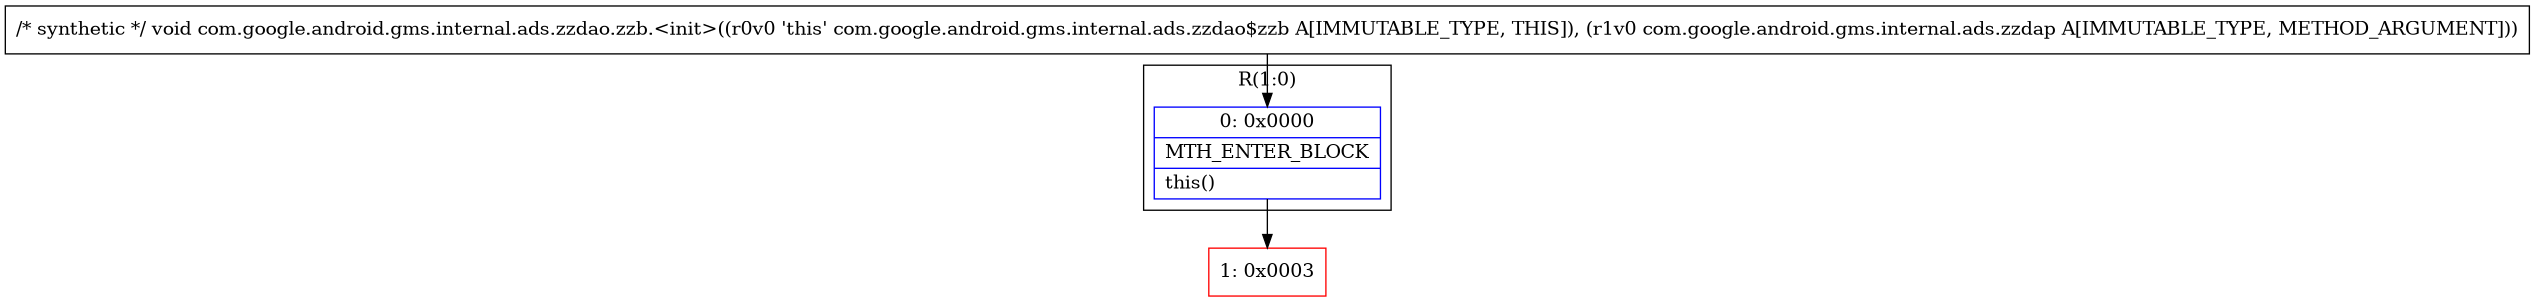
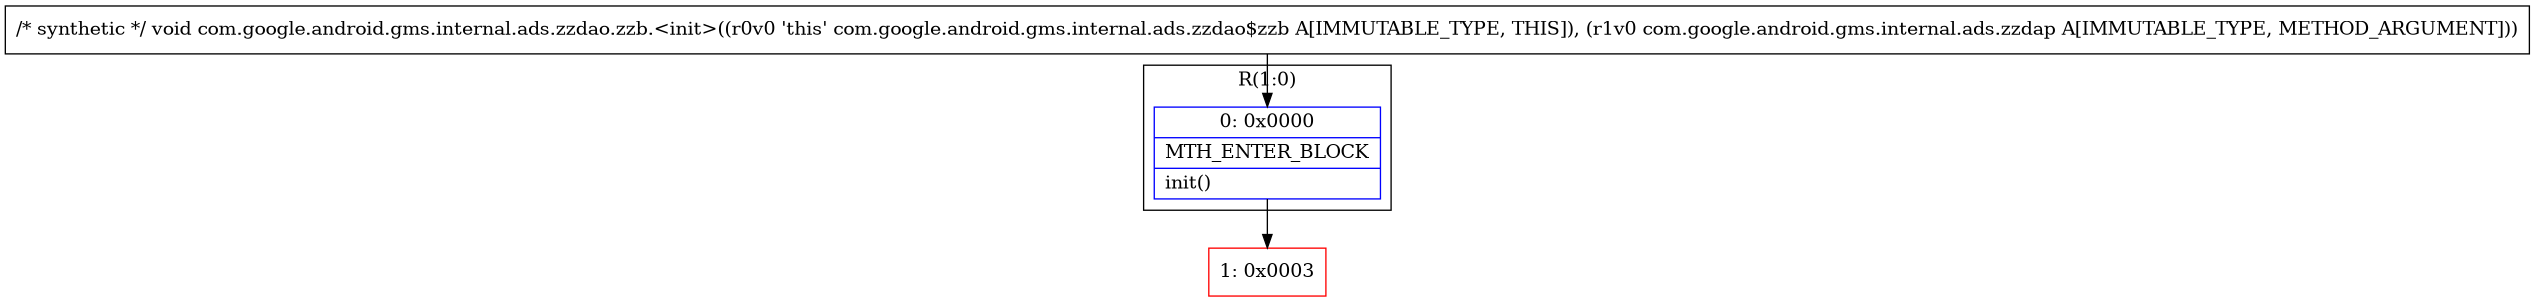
(1190, 183) -> (1188, 183)
